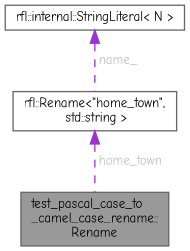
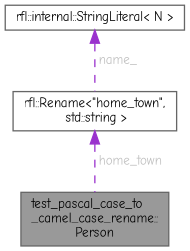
(95, 219) -> (95, 219)
